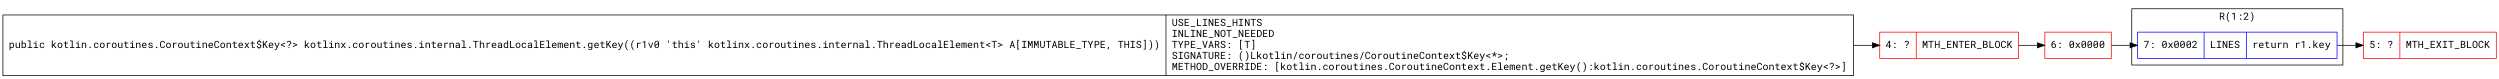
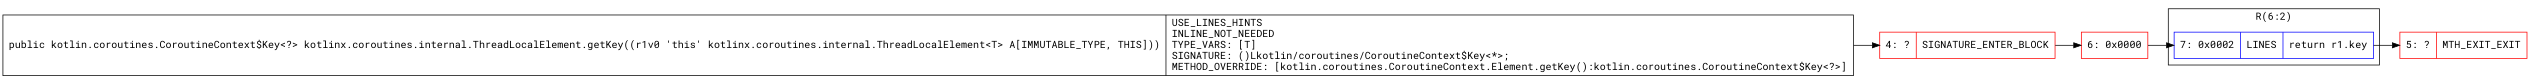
(2237, 17) -> (2274, 17)
(1967, 45) -> (1986, 45)
(2448, 45) -> (2482, 45)
